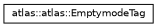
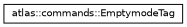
(79, 14) -> (93, 14)
